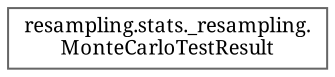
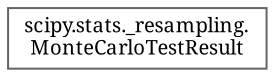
(168, 38) -> (137, 38)
